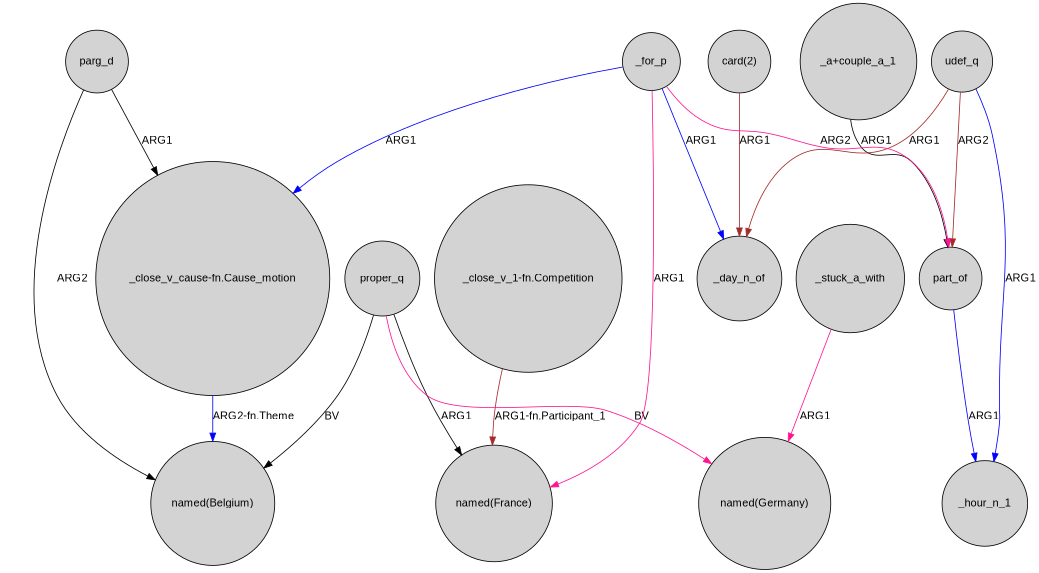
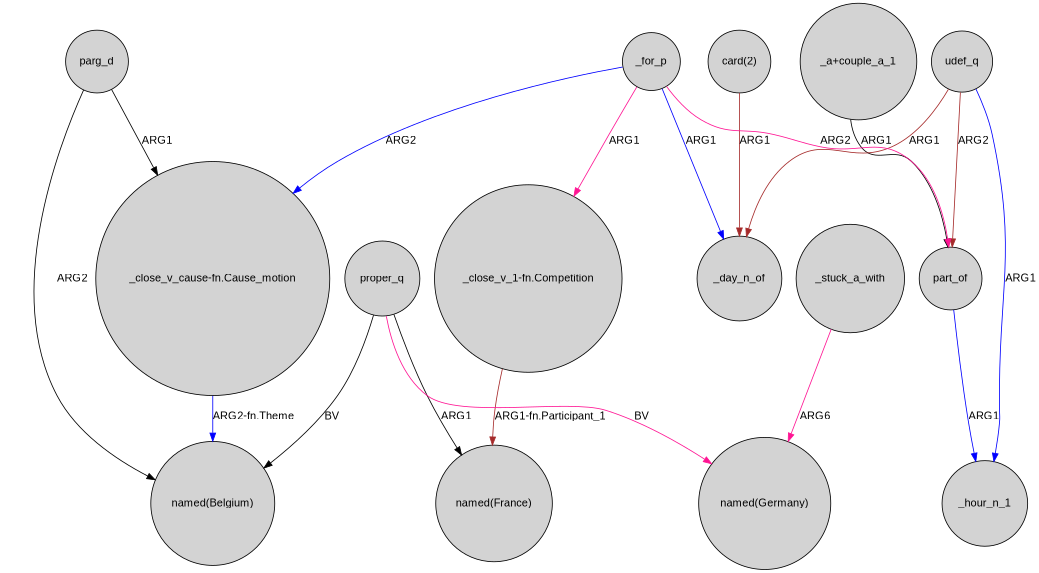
(401, 141) -> (401, 141)
(652, 309) -> (607, 138)
(815, 416) -> (815, 416)
